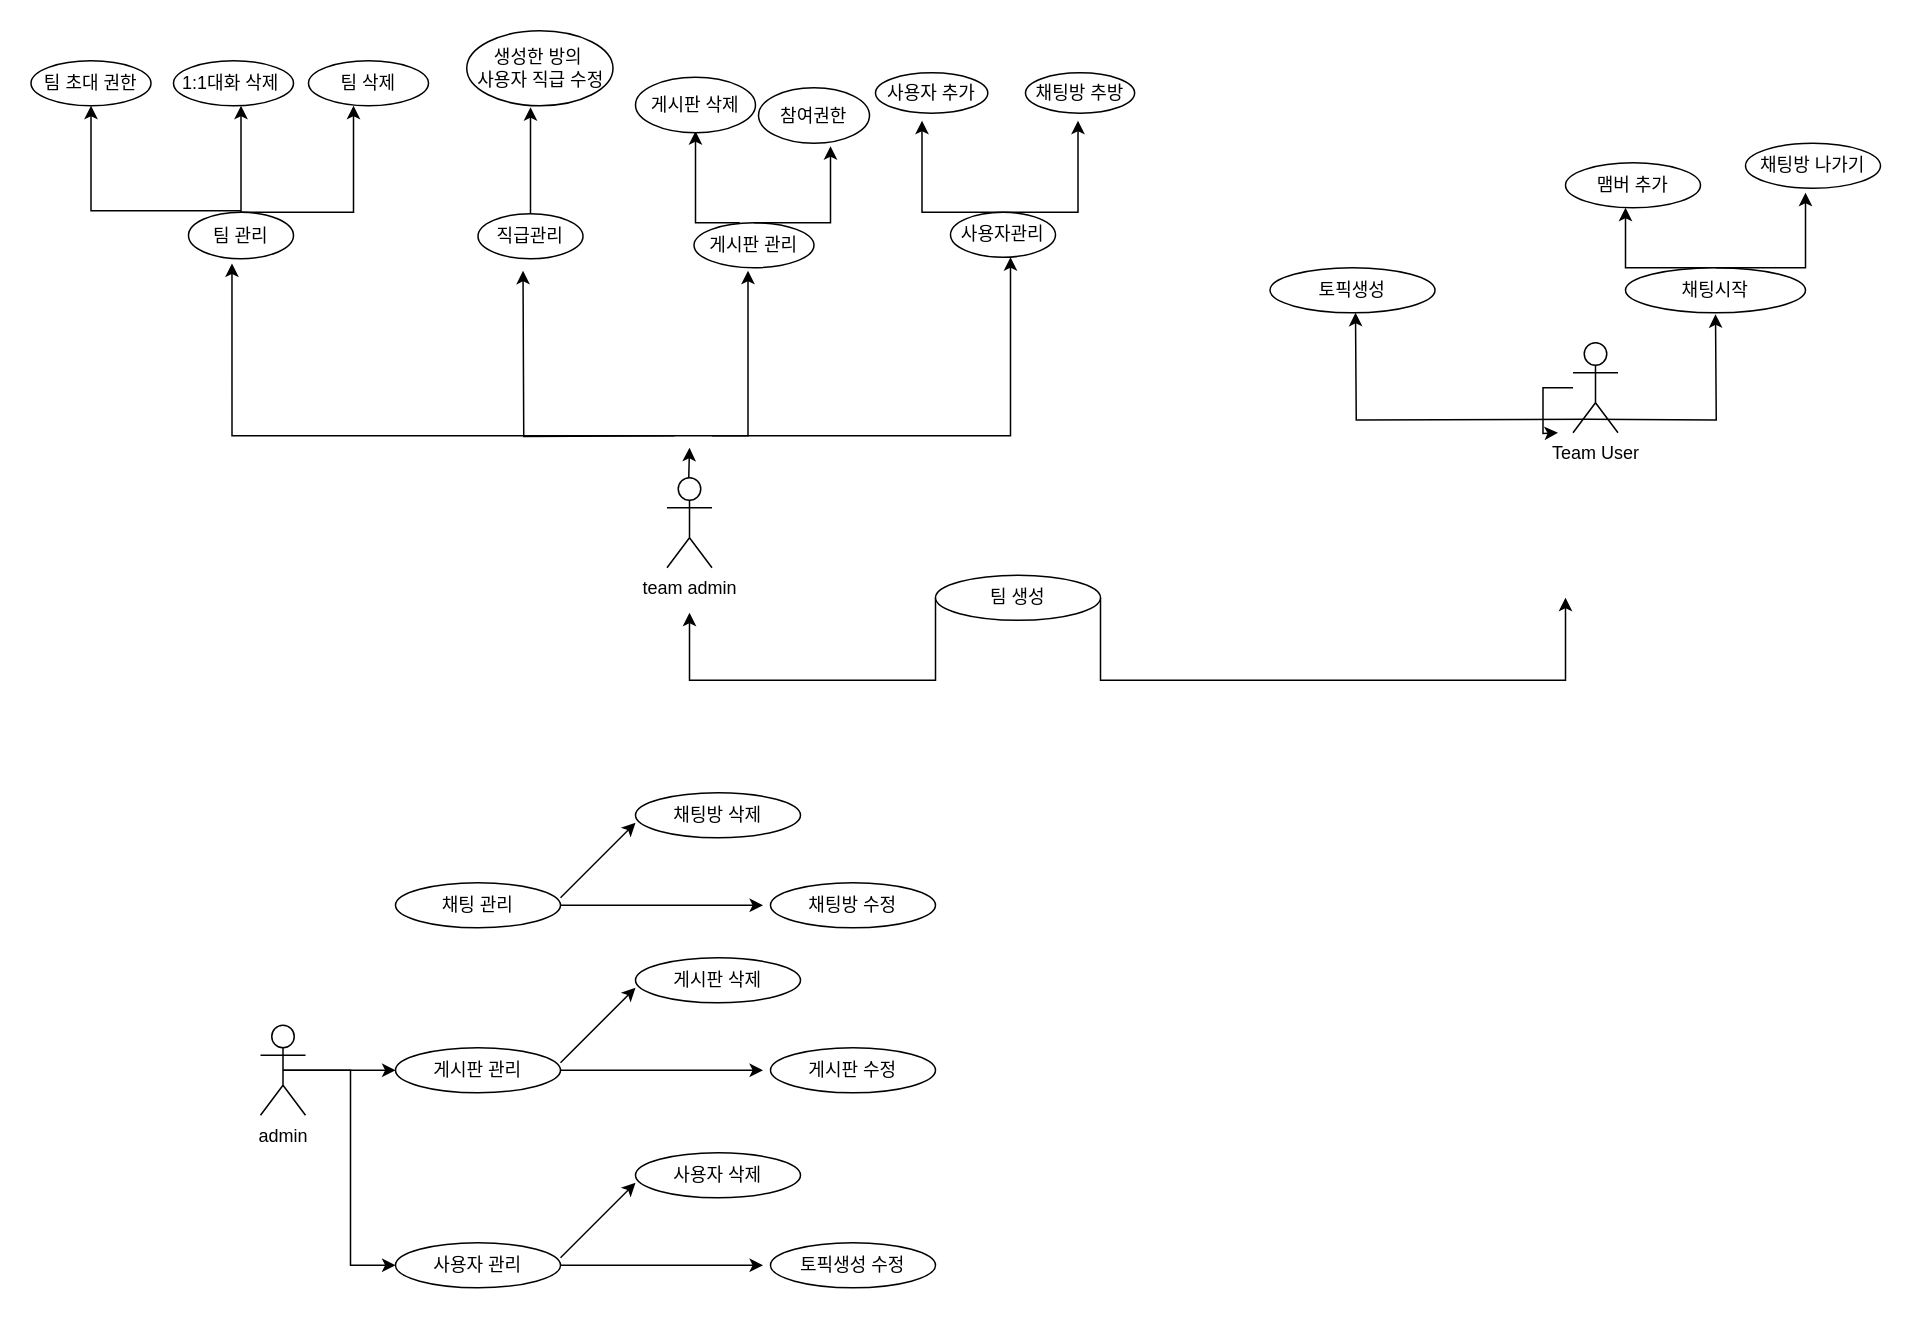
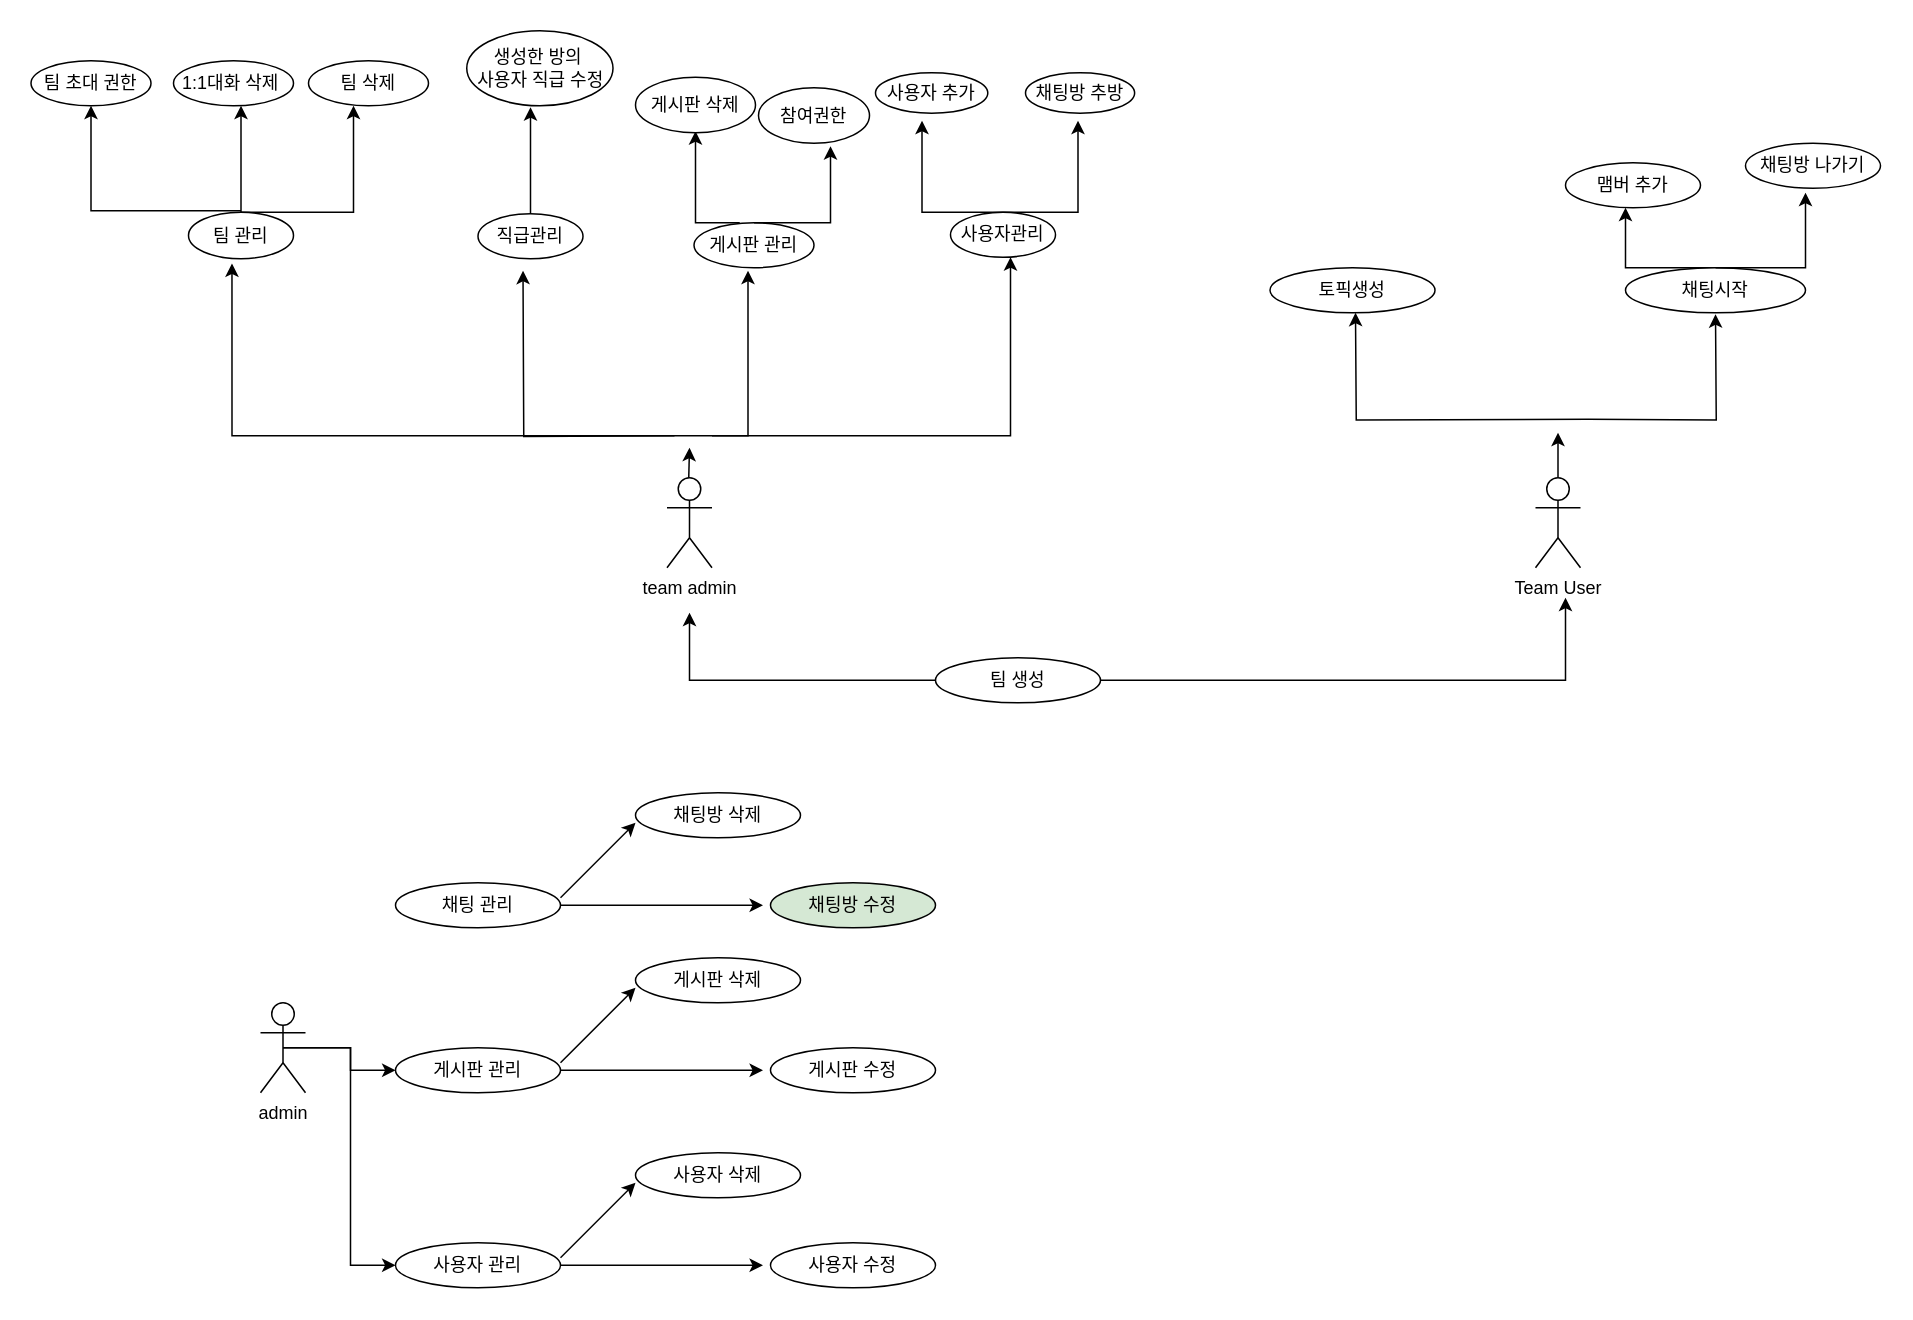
(1595, 388) -> (1558, 523)
(1018, 598) -> (1018, 680)
(853, 905) -> (853, 905)
(283, 1070) -> (283, 1048)
(853, 1265) -> (853, 1265)
